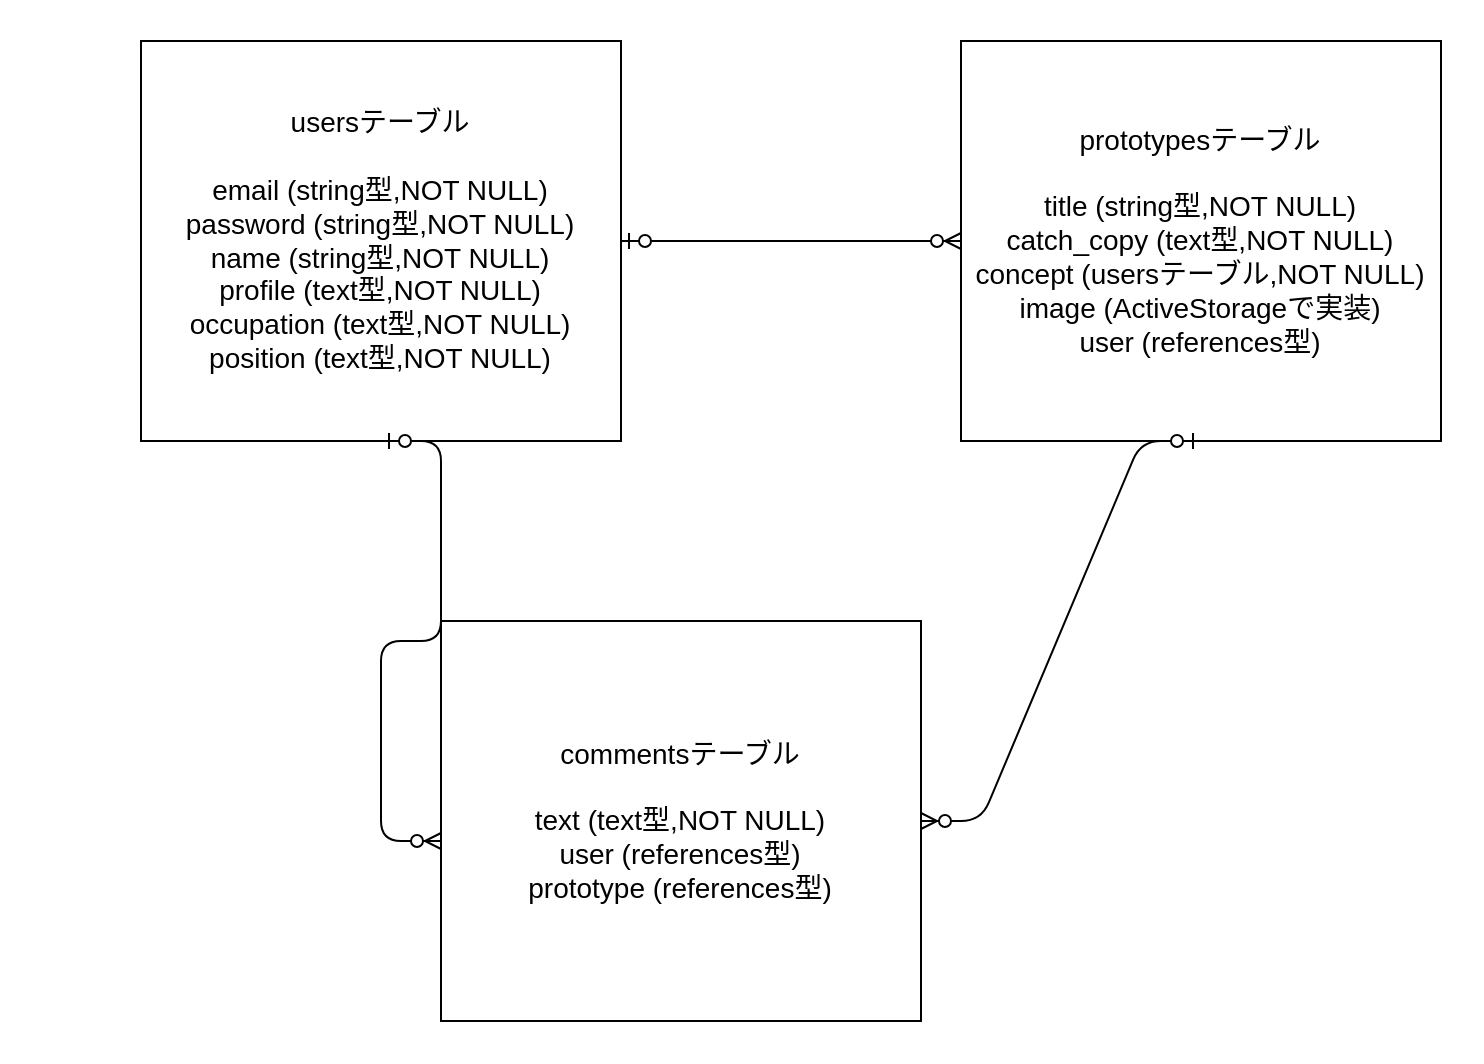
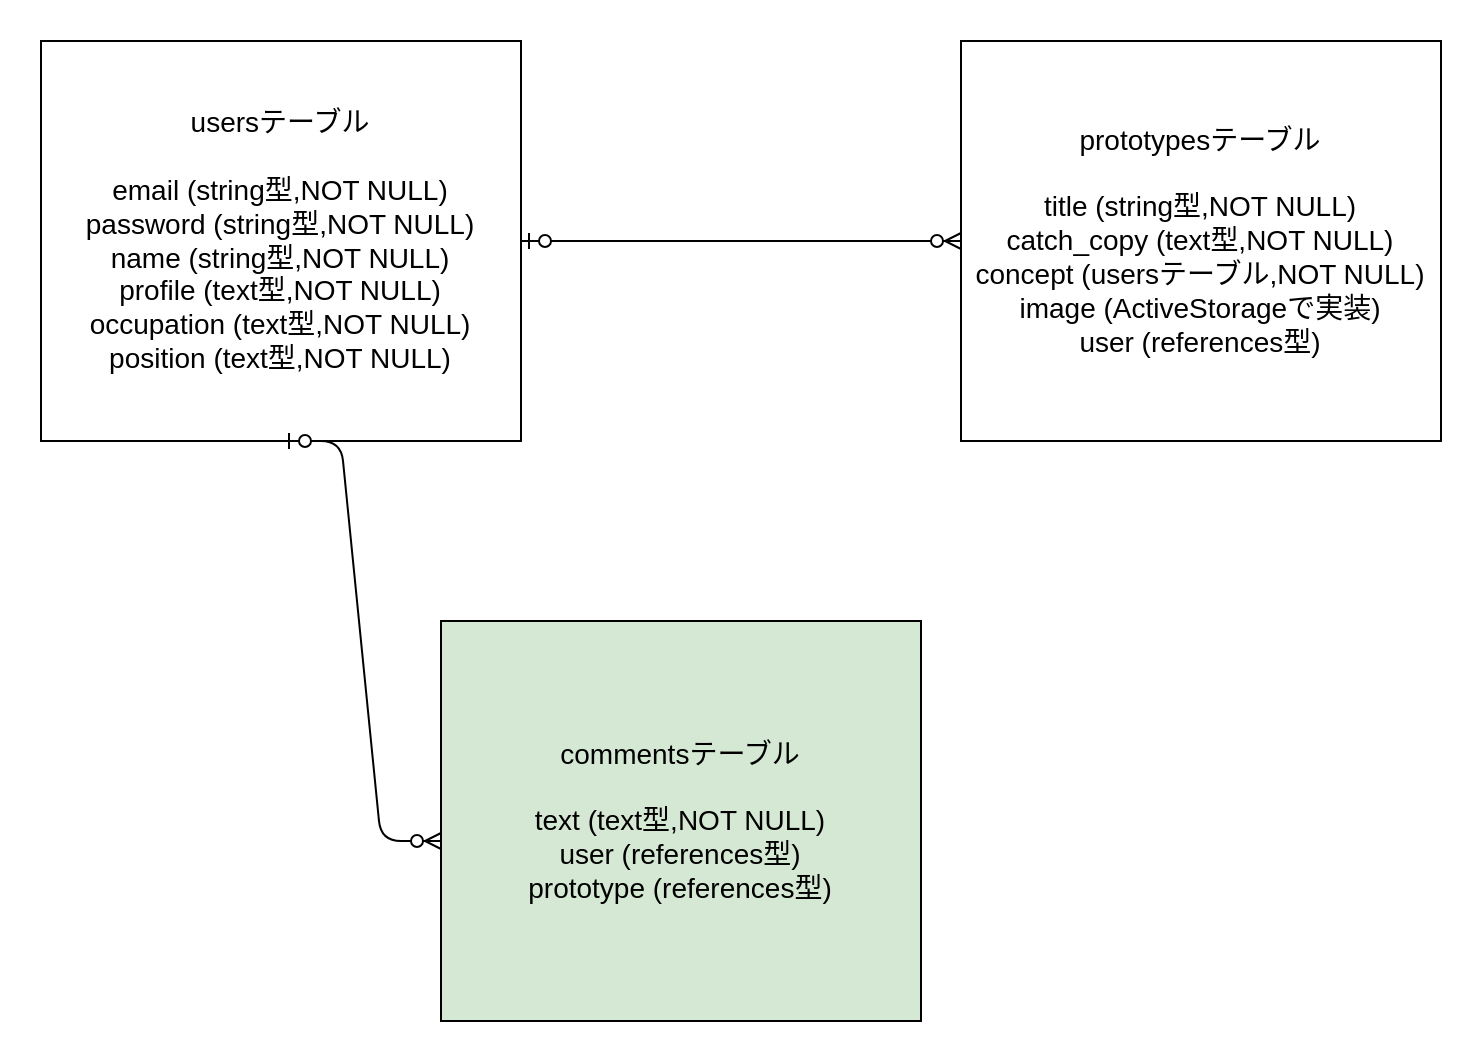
(381, 241) -> (281, 241)
(1052, 651) -> none
(681, 821) -> (681, 821)
